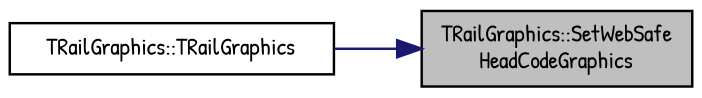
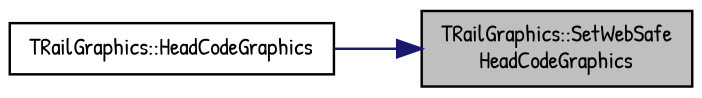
(172, 49) -> (172, 49)
